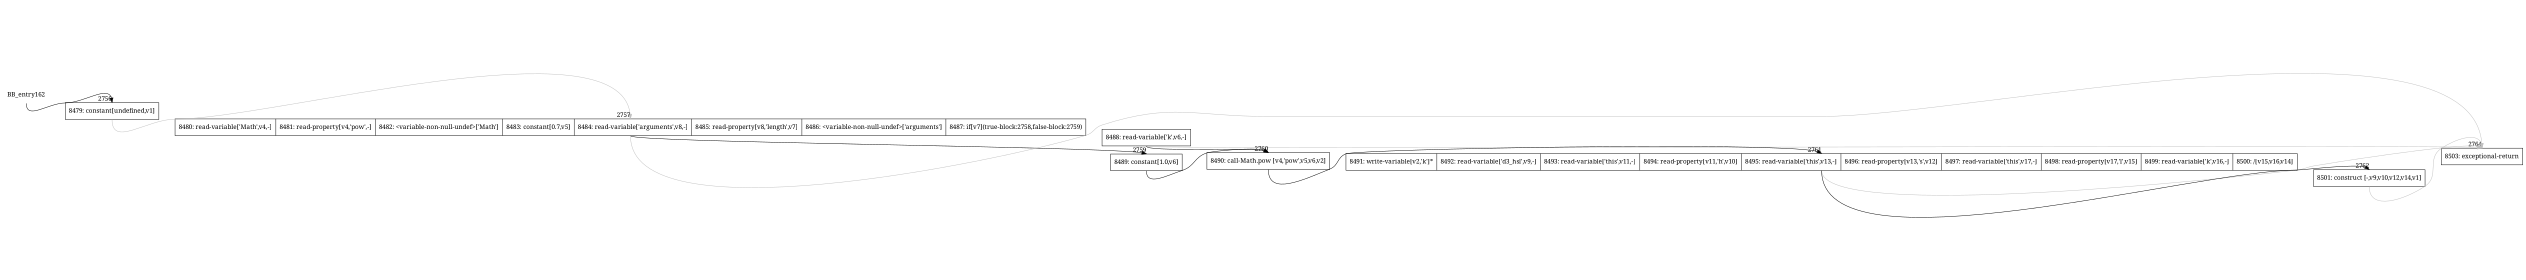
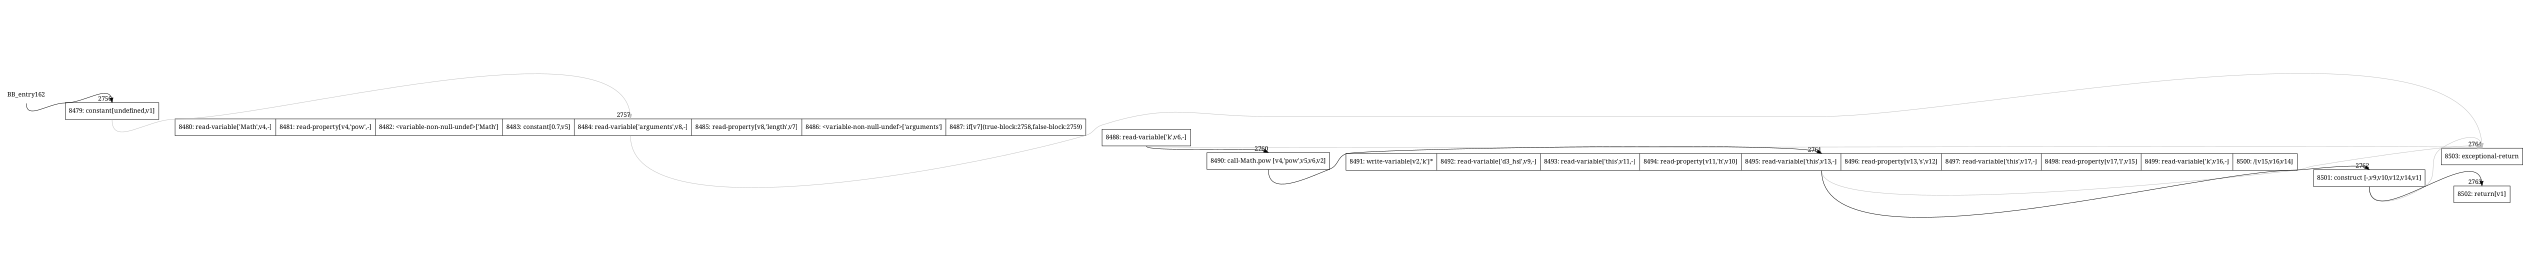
(1146, 162) -> none
none -> (2482, 194)
